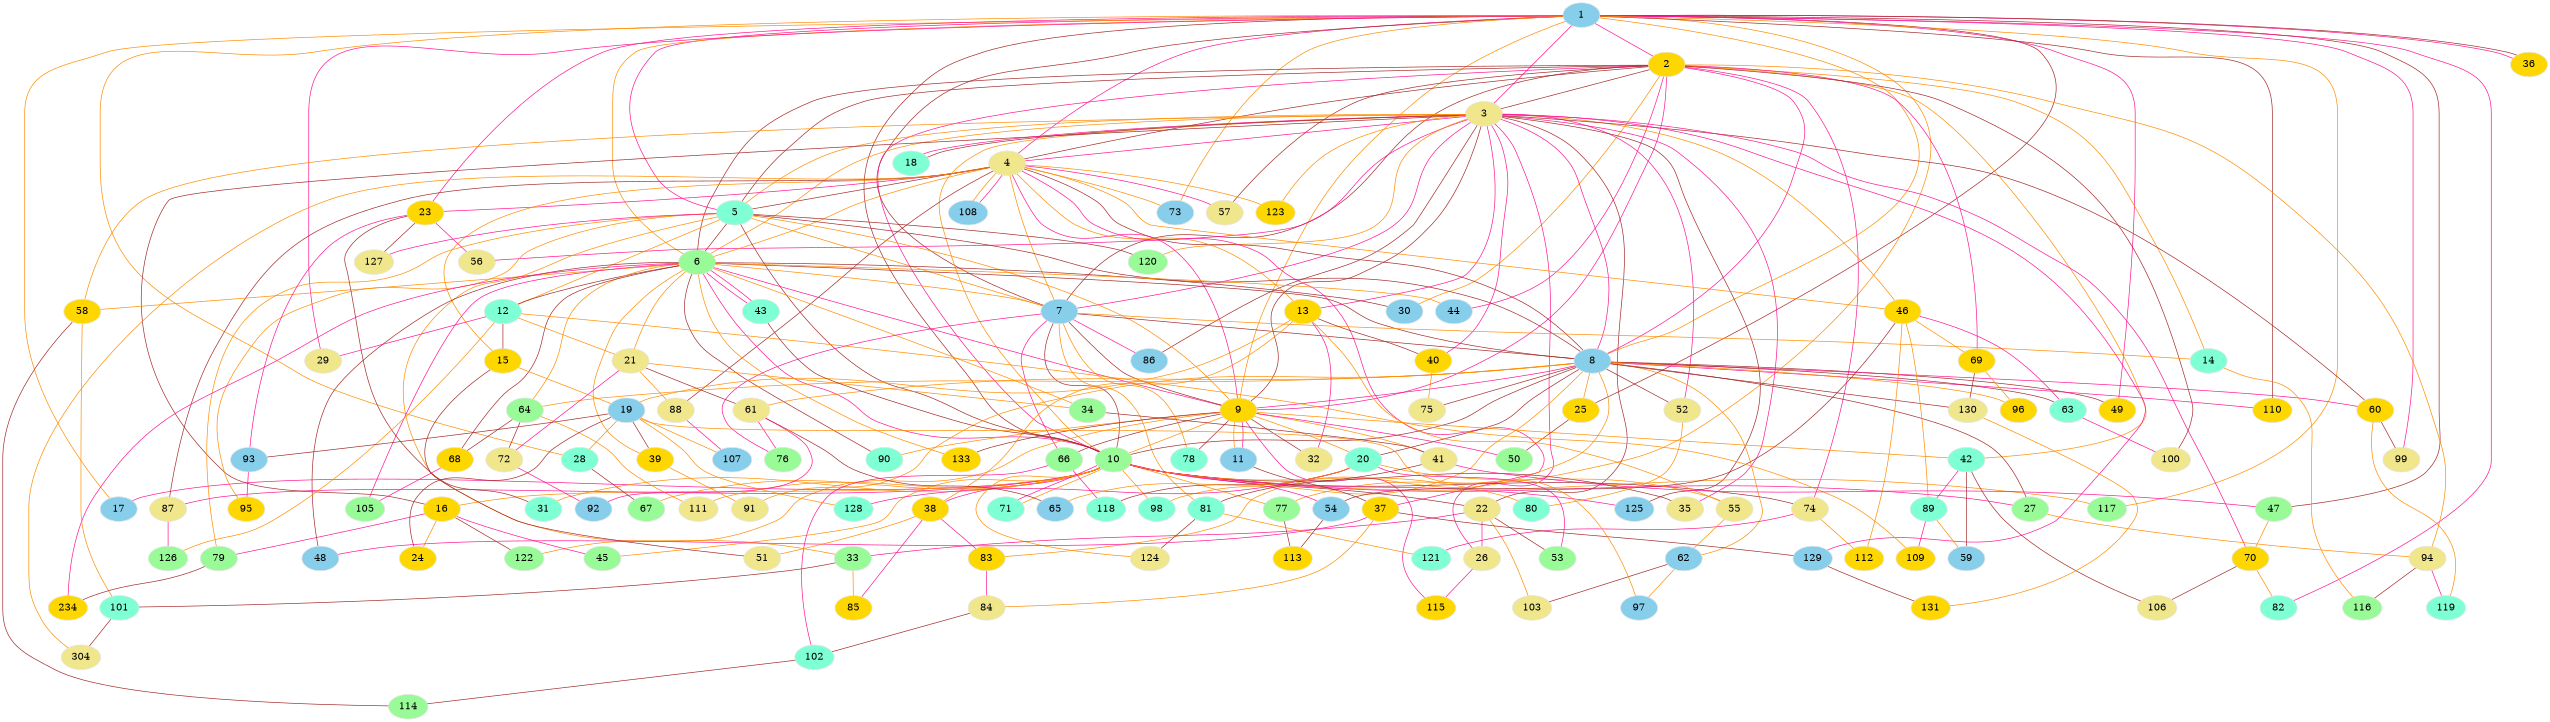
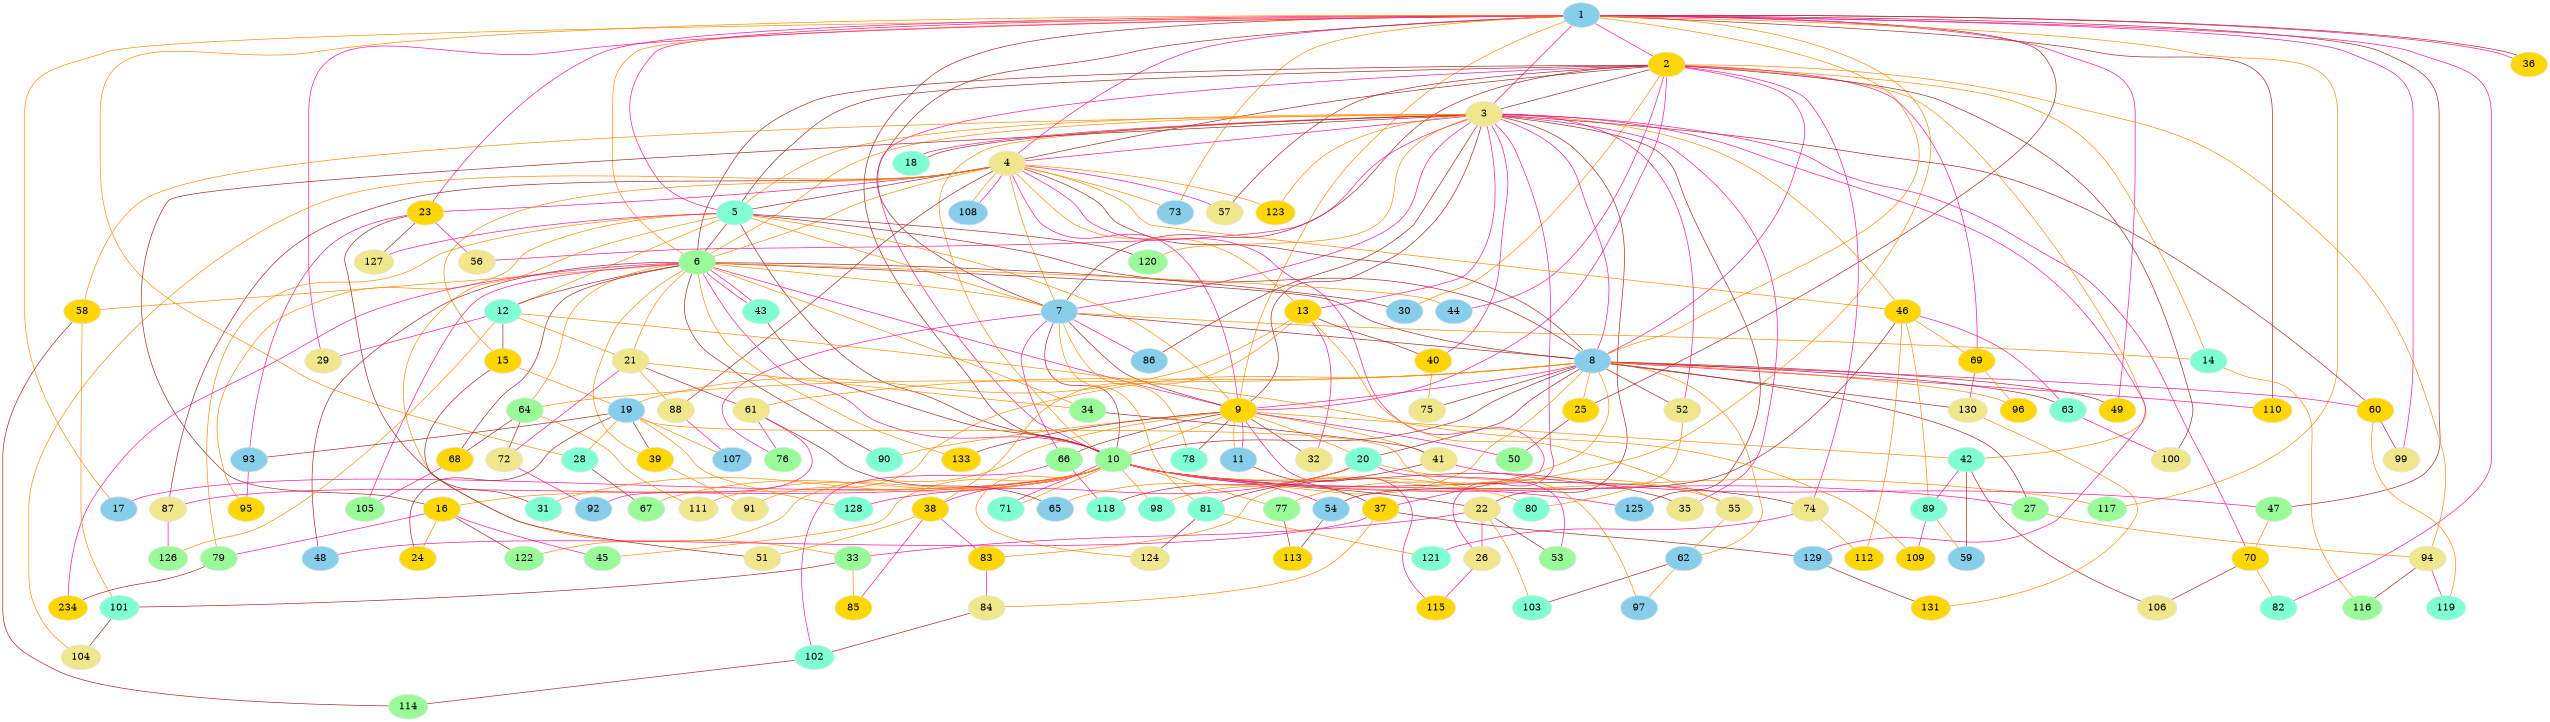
(1972, 385) -> (1972, 385)
(1532, 608) -> (1532, 608)
(81, 657) -> (81, 657)
